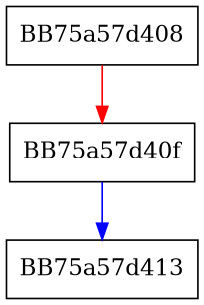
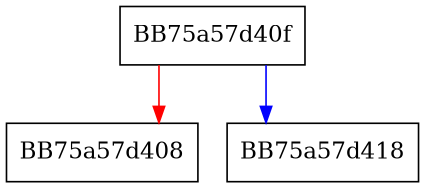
(102, 86) -> (159, 86)
(102, 269) -> (323, 152)
